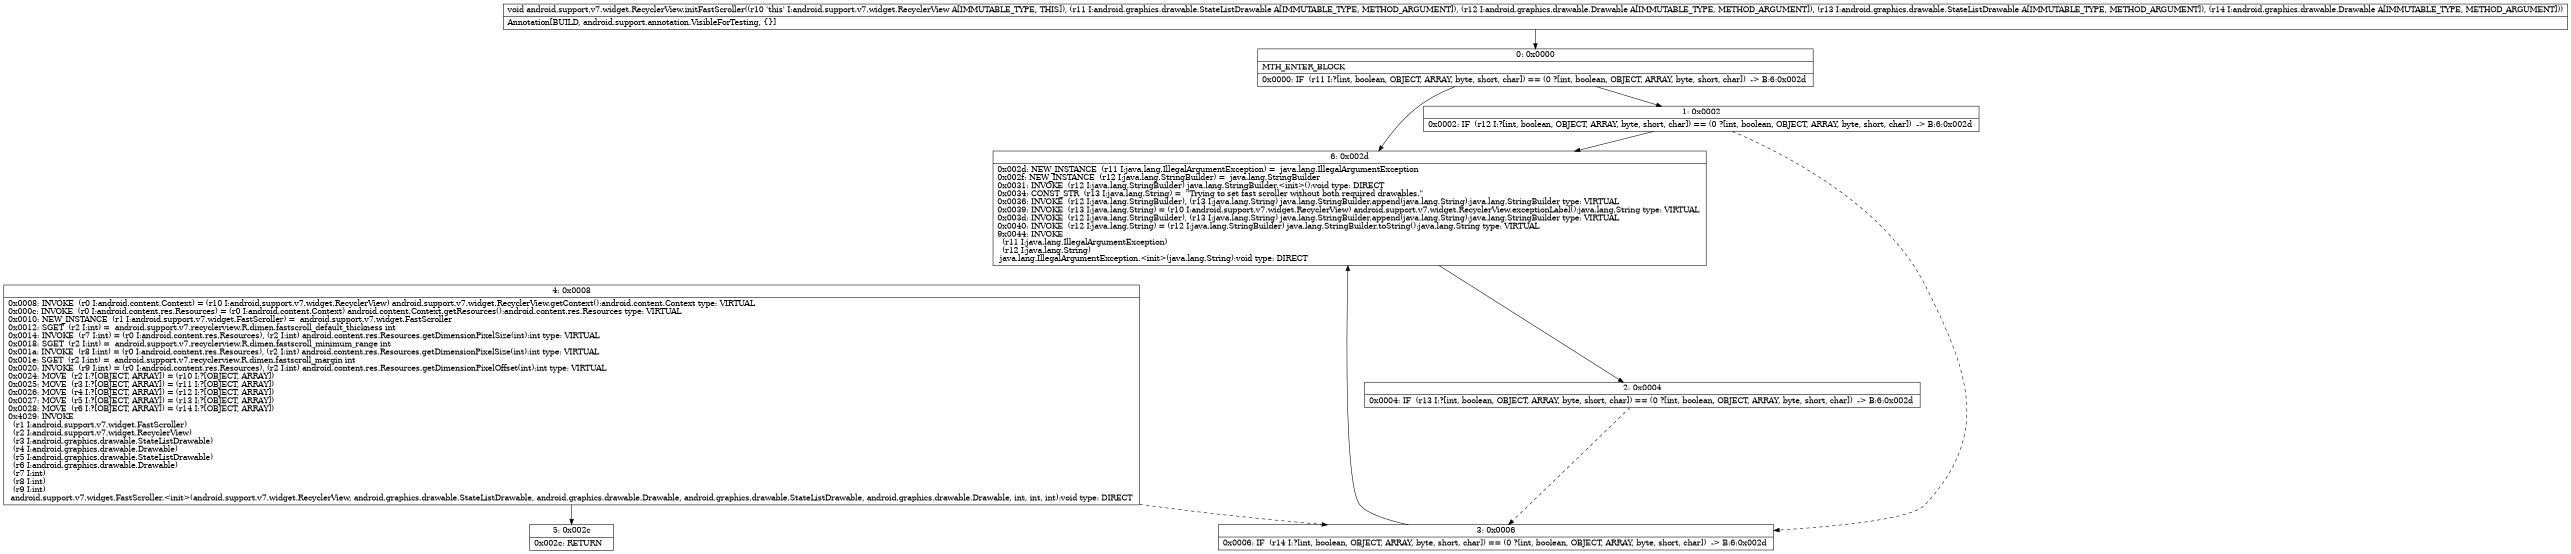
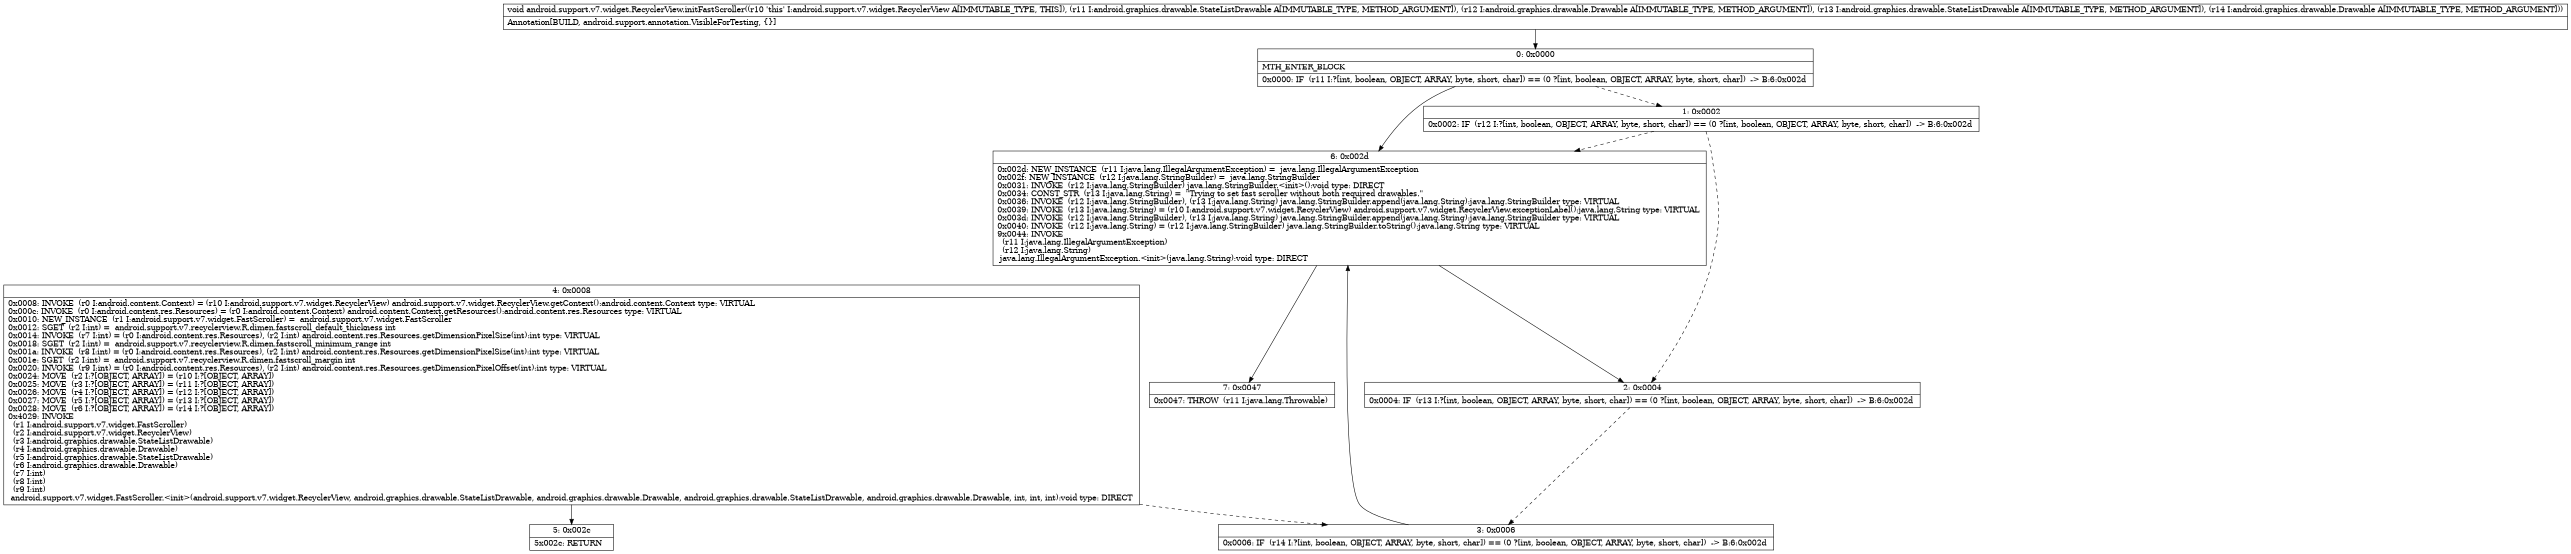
(1626, 96) -> (1626, 96)
(1617, 141) -> (1617, 141)
(1953, 347) -> (1712, 261)
none -> (1242, 395)
(572, 544) -> (572, 544)
